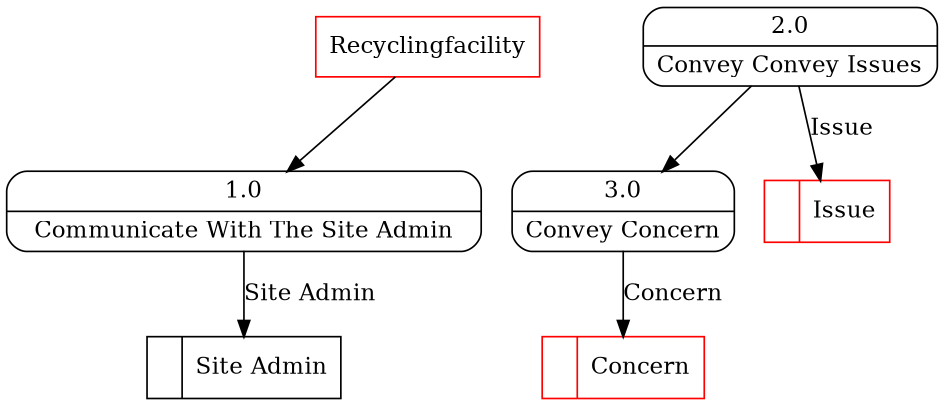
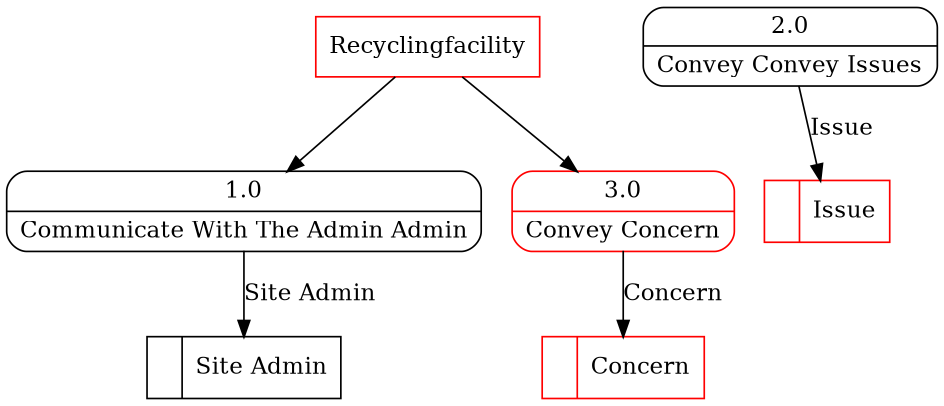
(713, 123) -> (513, 119)
(623, 211) -> (623, 211)
(244, 231) -> (244, 231)
